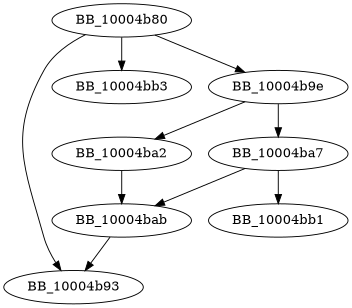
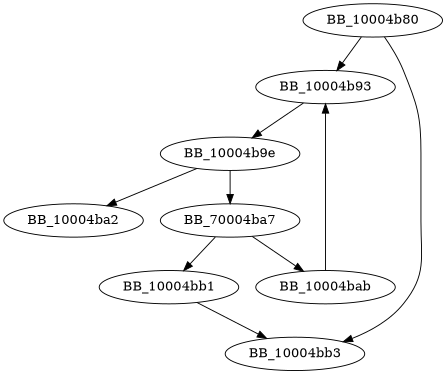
(196, 52) -> (282, 118)
(278, 154) -> (230, 220)
(122, 183) -> none
none -> (228, 318)
